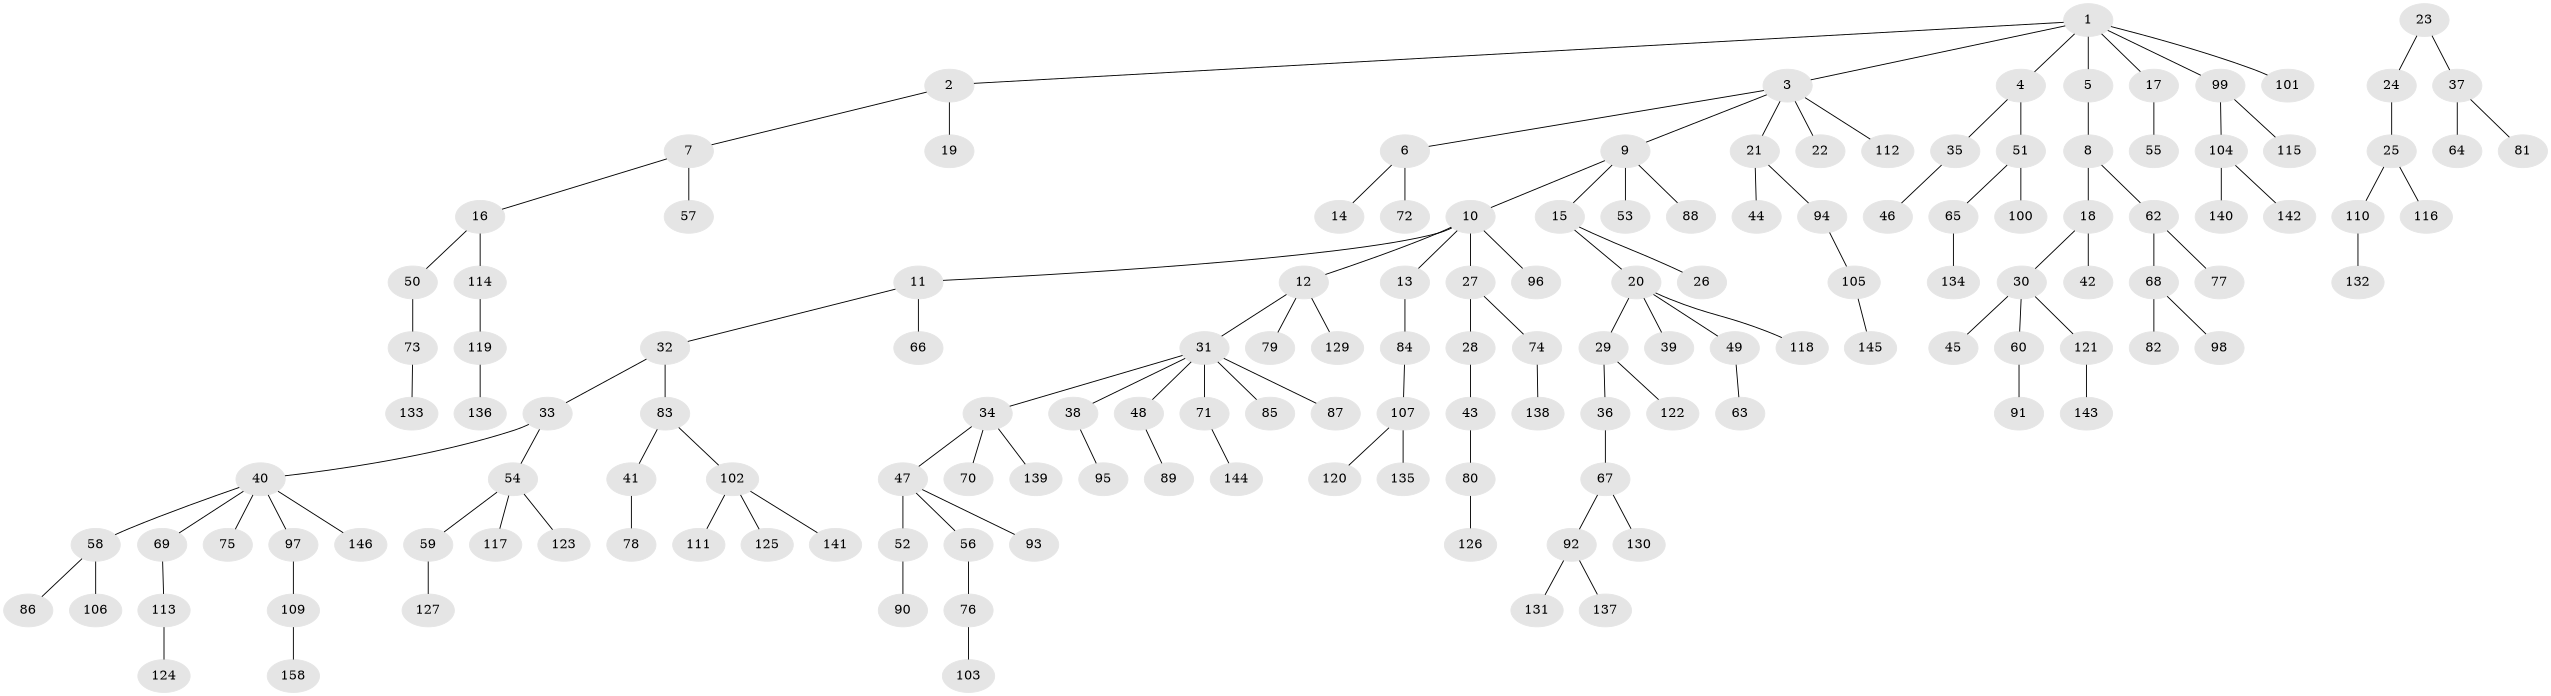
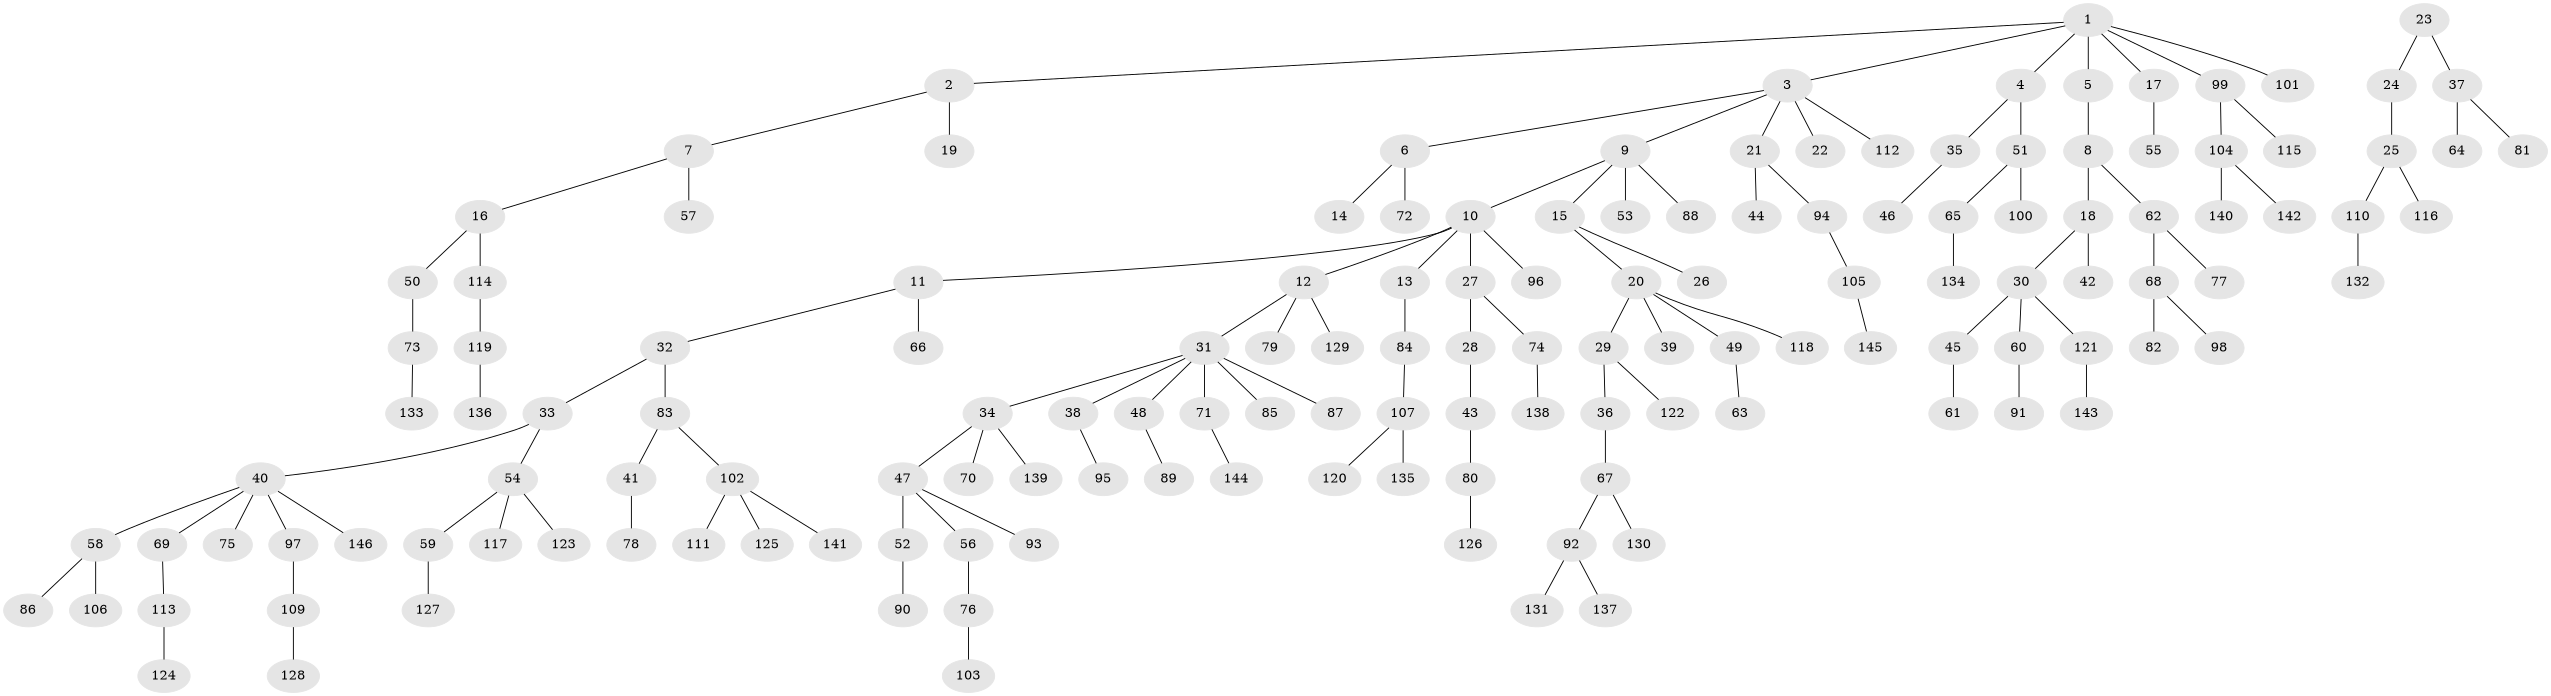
none -> (1953, 414)
(293, 676) -> (293, 676)
